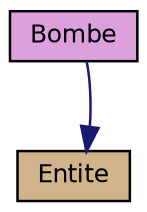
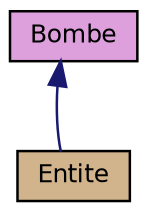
(90, 94) -> (57, 119)
